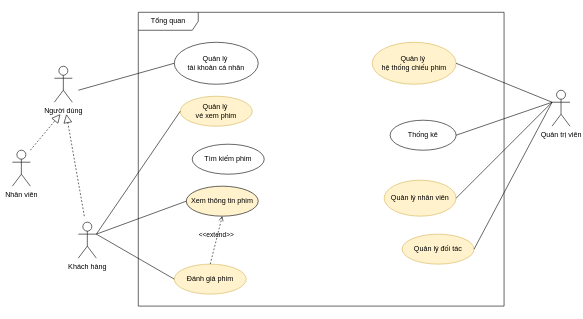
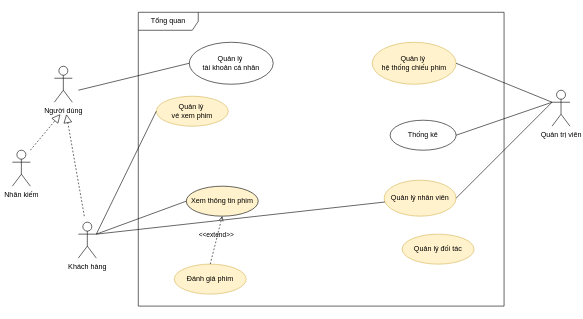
(216, 63) -> (231, 63)
(216, 111) -> (192, 111)
(228, 159) -> none
(512, 178) -> none
(22, 195) -> (22, 195)
(136, 257) -> (243, 218)
